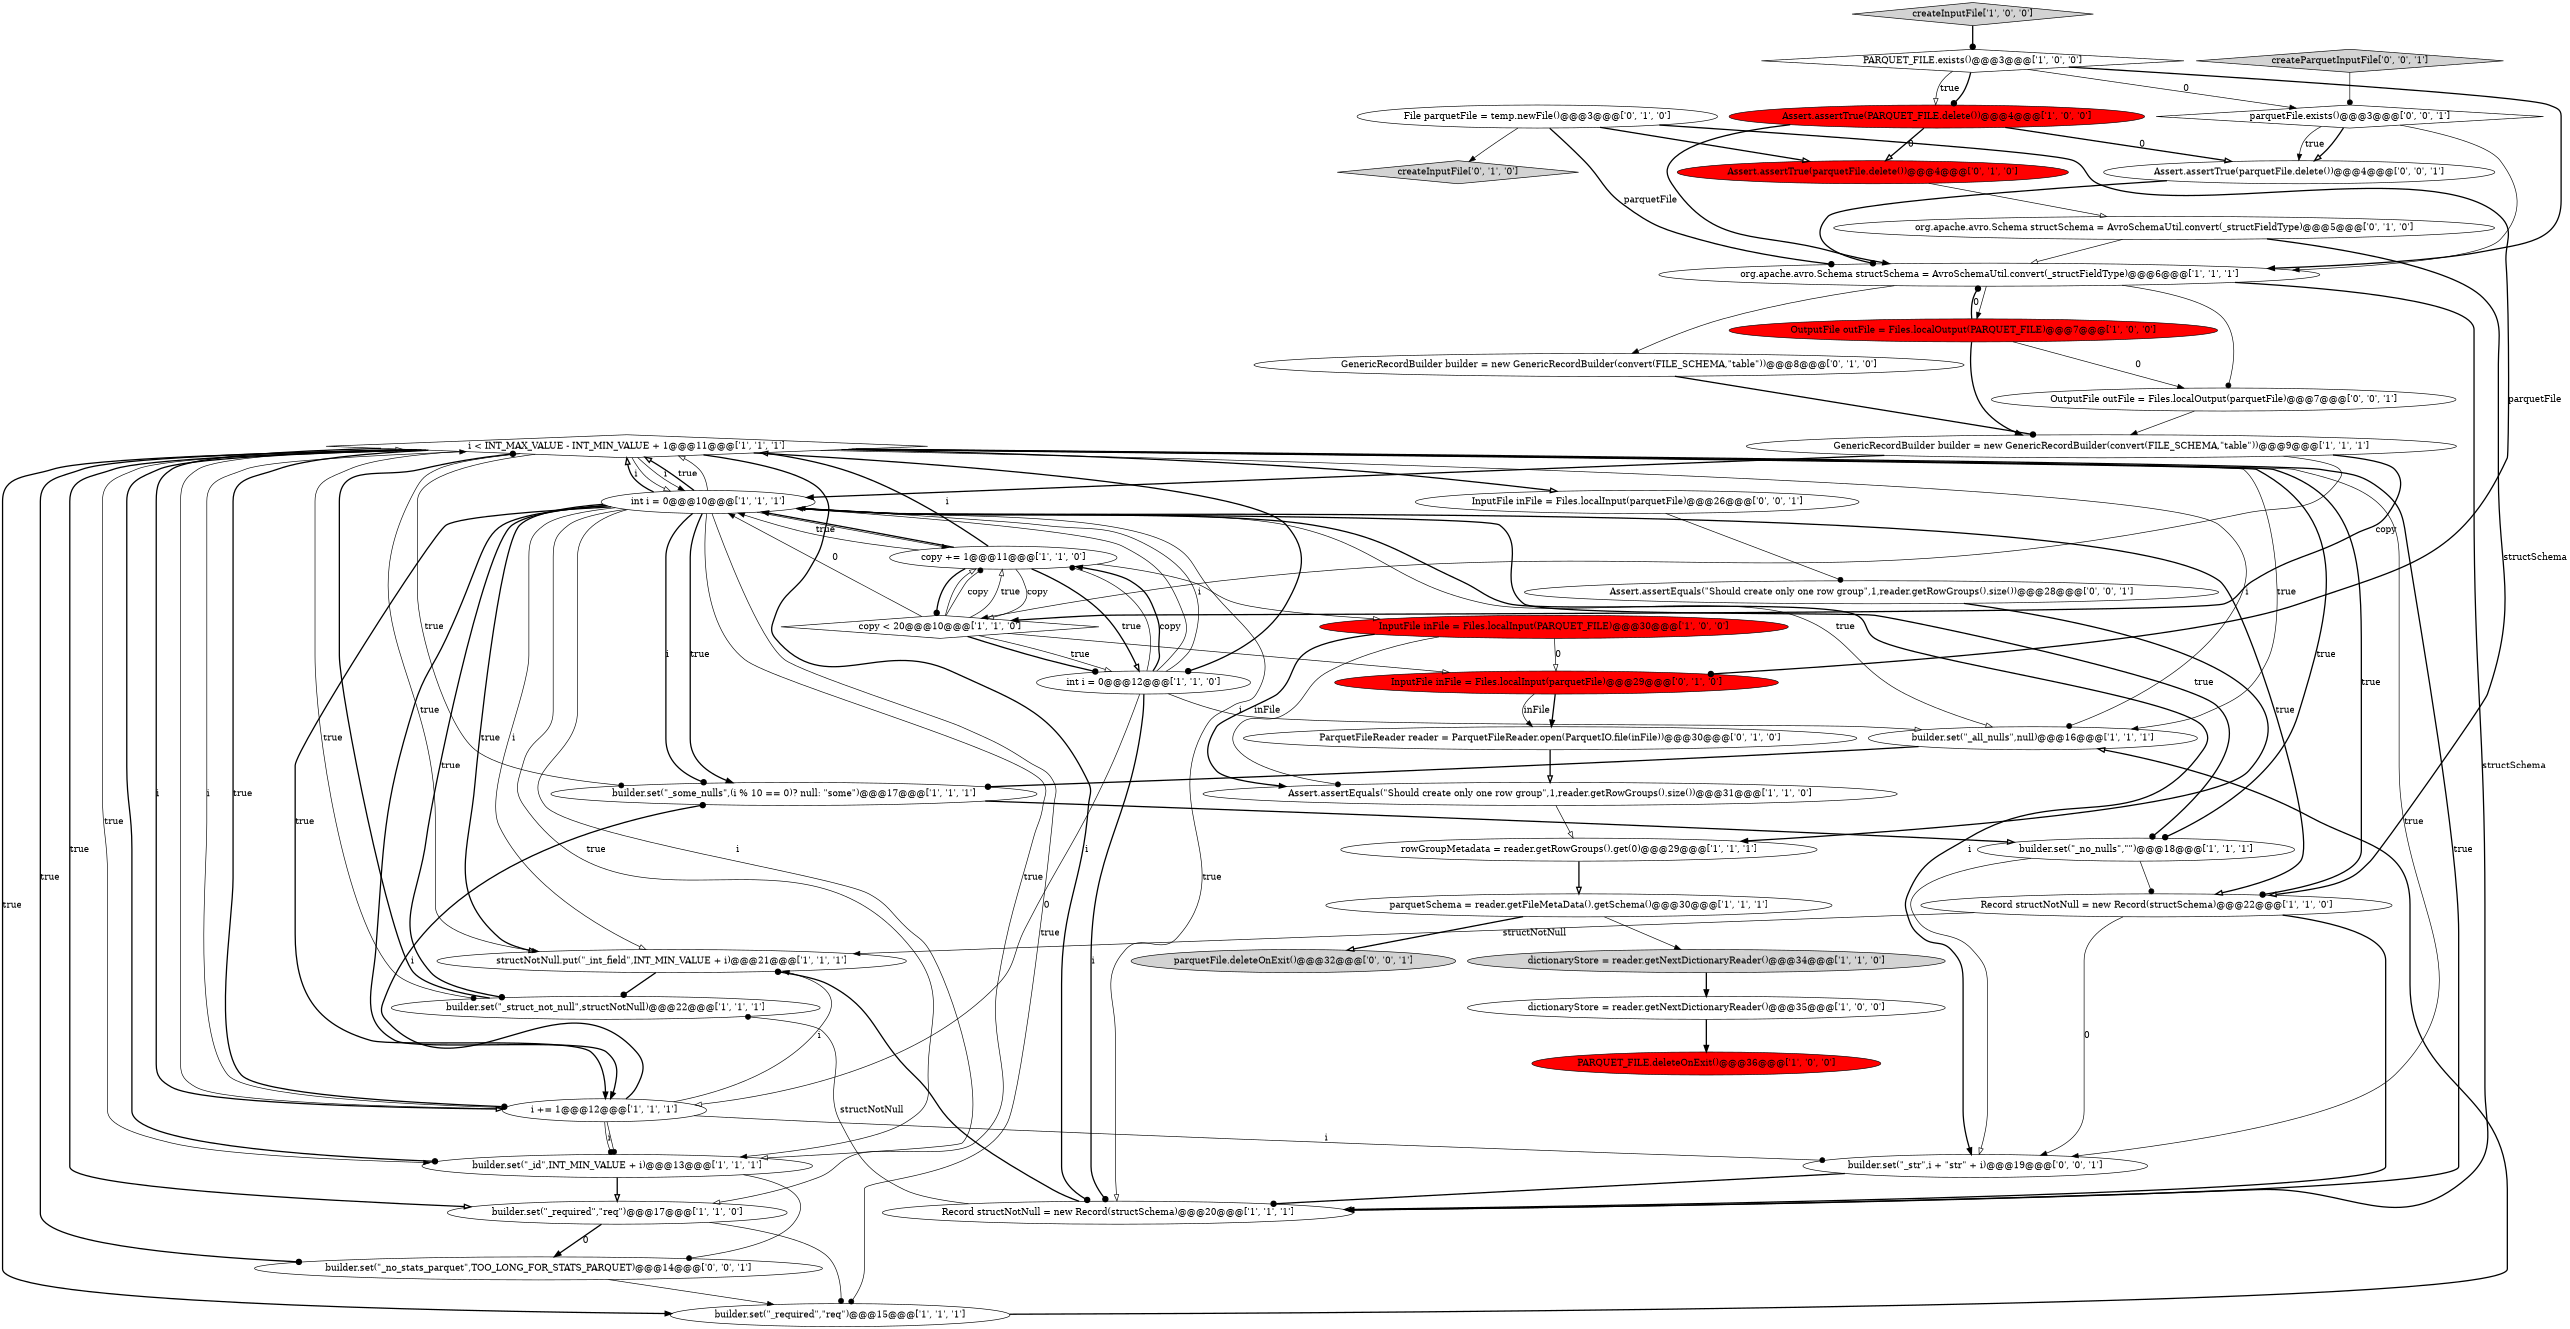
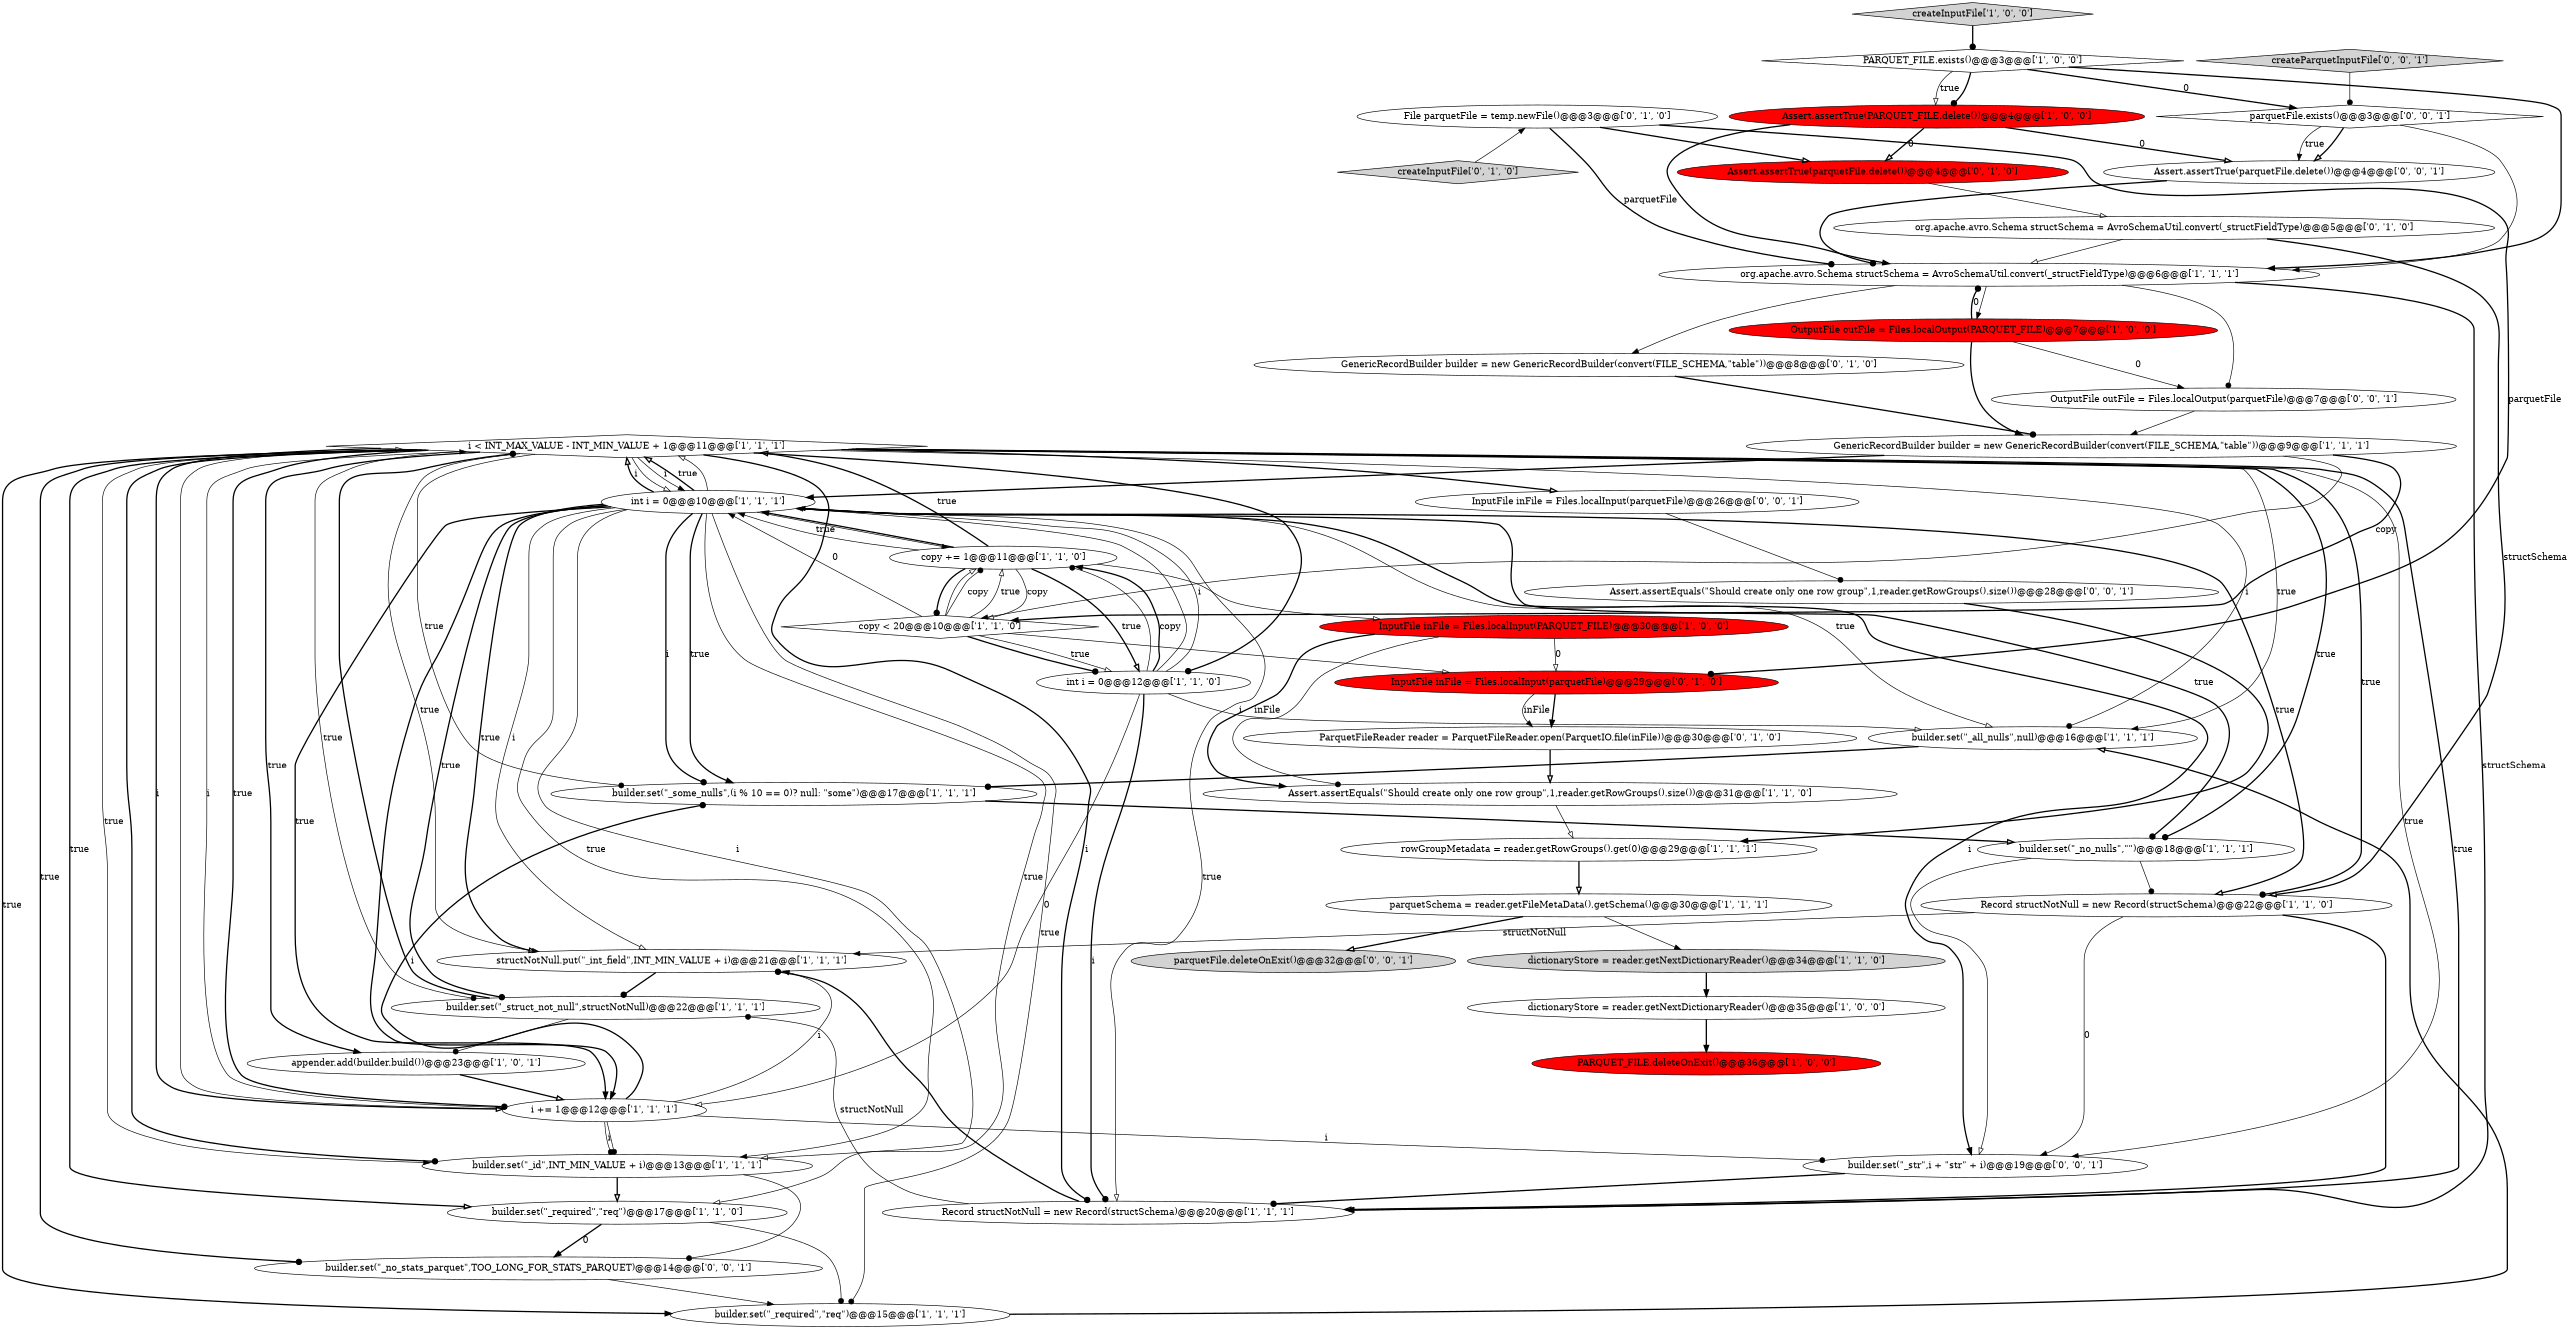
(2159, 88) -> (2159, 88)
(1496, 143) -> (1498, 147)
(947, 502) -> (947, 502)
none -> (416, 1064)
